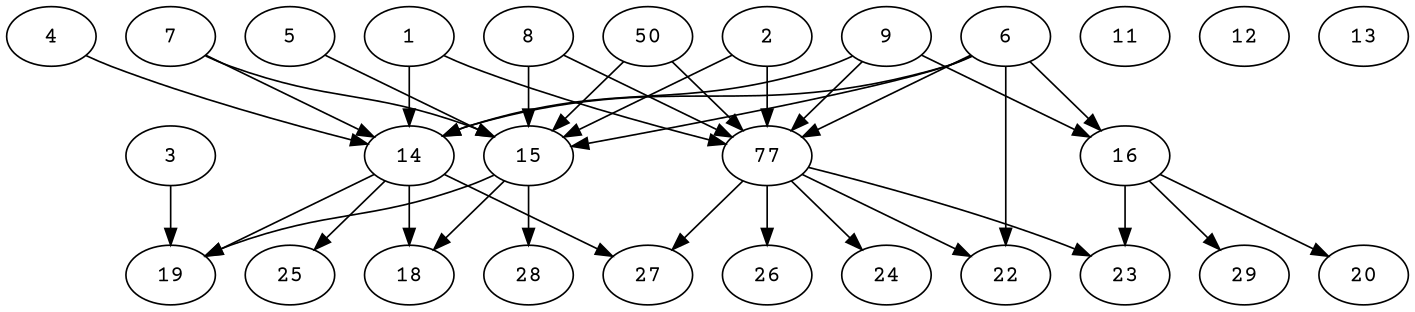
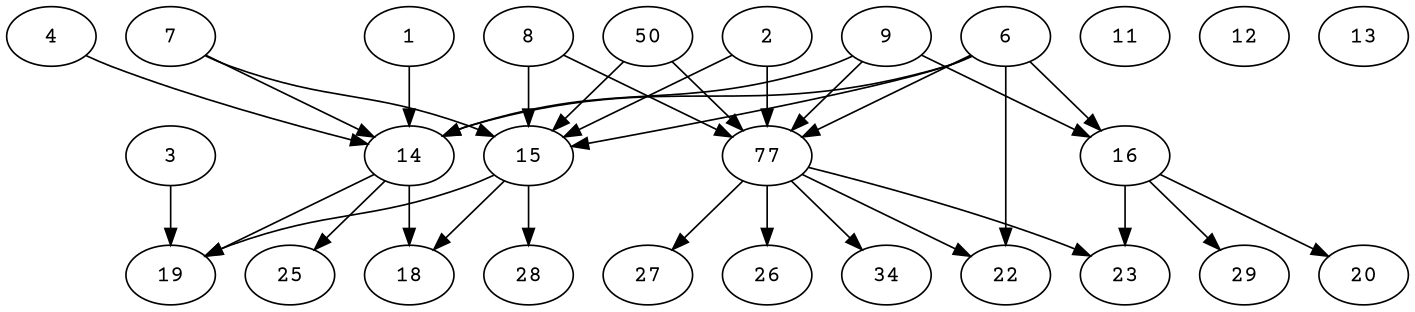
(290, 36) -> none
(549, 94) -> none
(517, 210) -> none
(886, 275) -> (886, 275)
